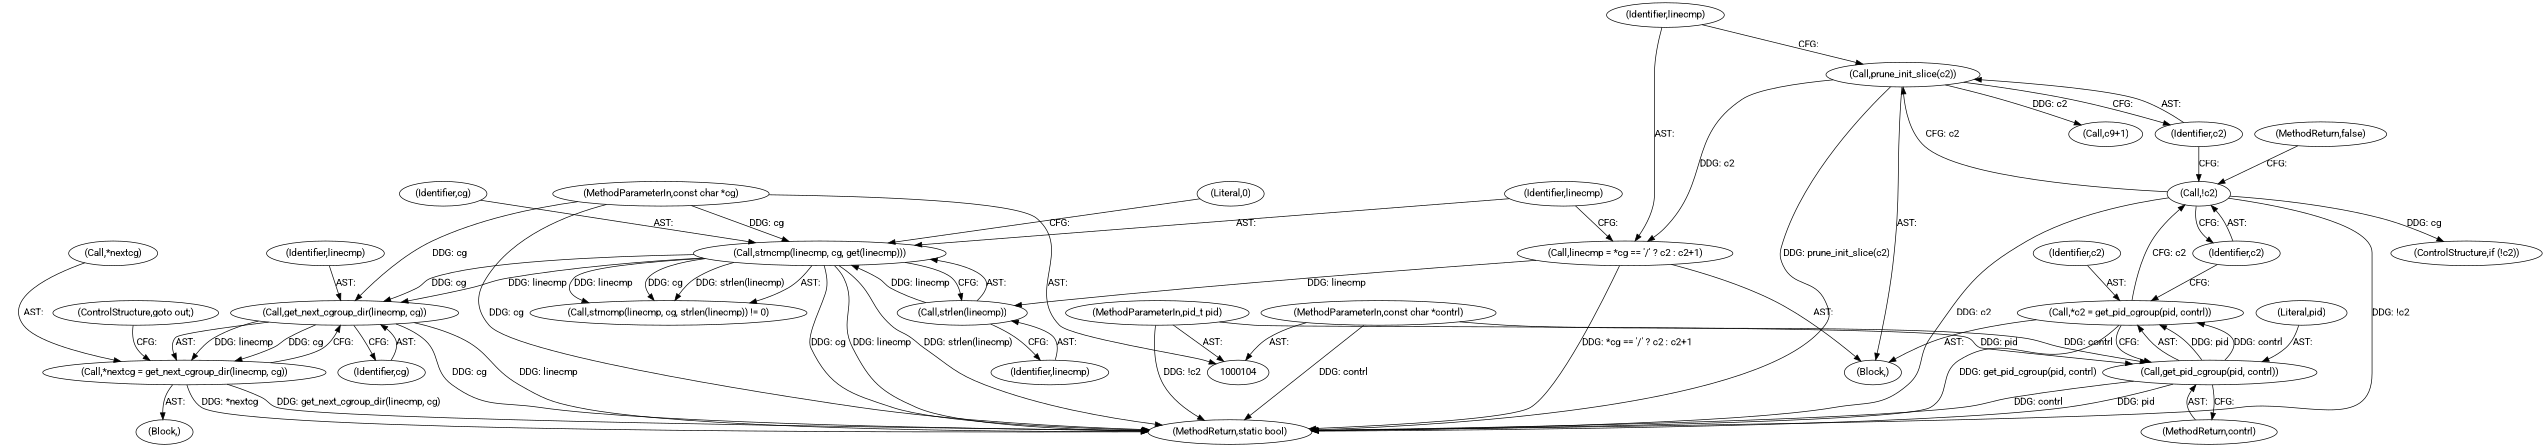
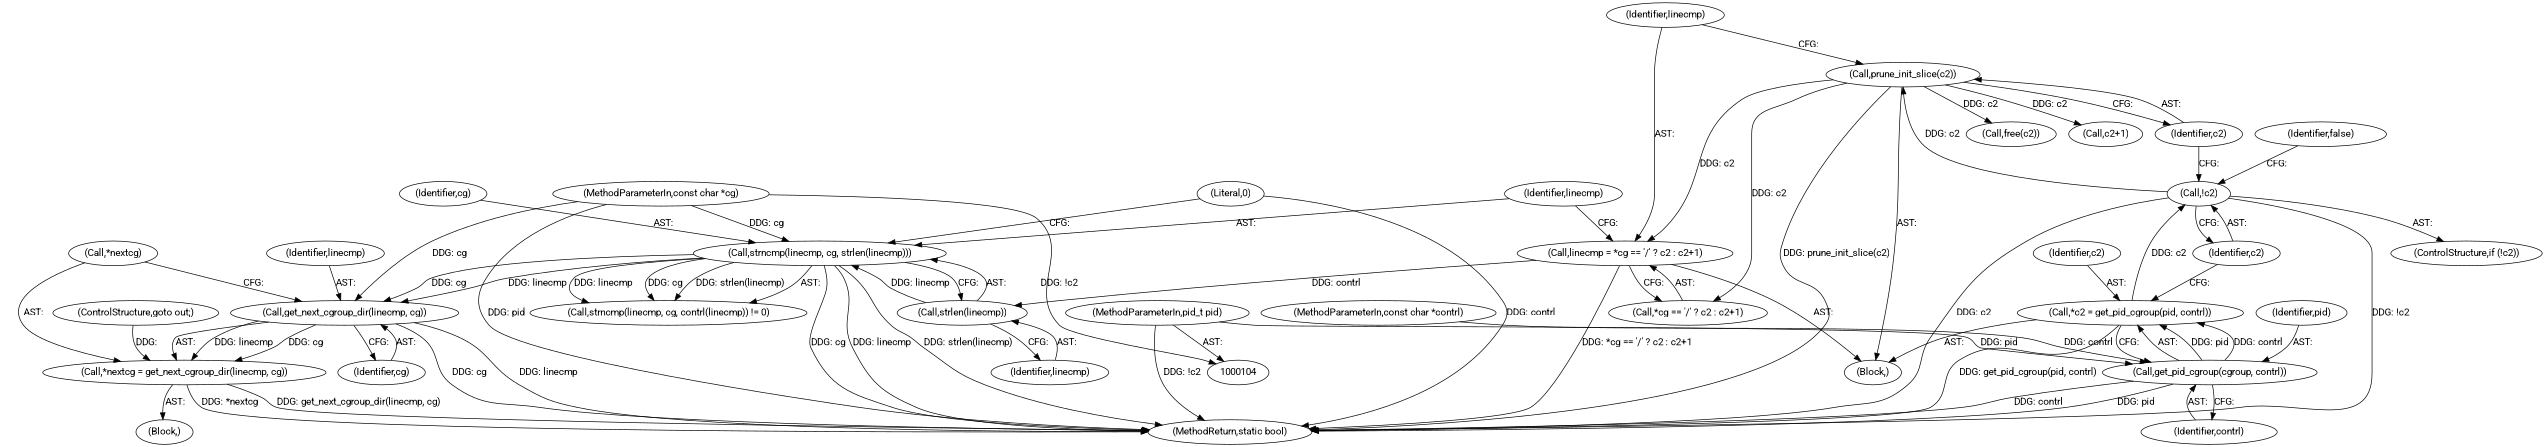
(1942, 134) -> (1942, 134)
none -> (2011, 134)
(2106, 134) -> (2106, 134)
(2321, 134) -> (2321, 134)
(2424, 224) -> (2424, 224)
(820, 253) -> (820, 253)
(2169, 253) -> (2169, 253)
(1059, 283) -> (1059, 283)
(1336, 283) -> (1336, 283)
(507, 313) -> (507, 313)
(668, 313) -> (668, 313)
none -> (1688, 313)
(2302, 313) -> (2302, 313)
(1275, 334) -> none
(148, 343) -> (148, 343)
(308, 354) -> (220, 281)
(1307, 370) -> (1497, 294)
(2210, 372) -> (2210, 372)
(2209, 432) -> (2209, 432)
